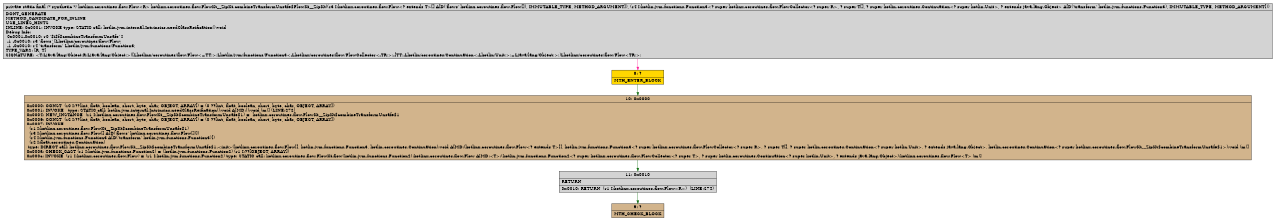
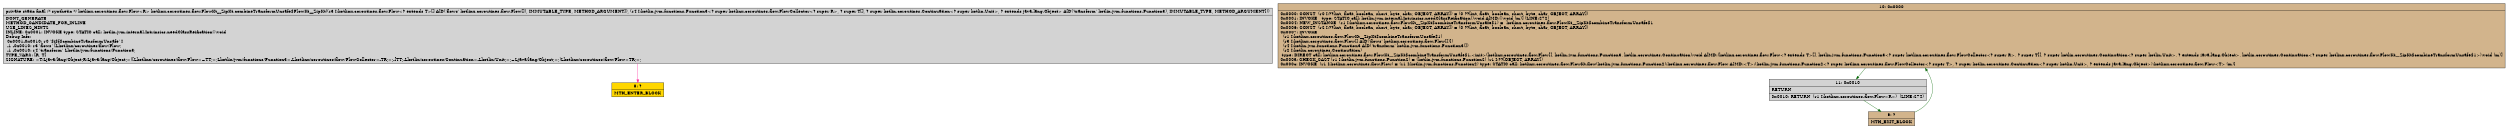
(638, 88) -> (1932, 95)
(66, 143) -> (1321, 51)
(638, 214) -> (1892, 122)
